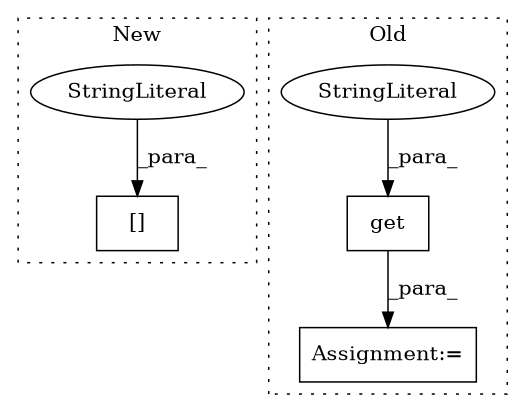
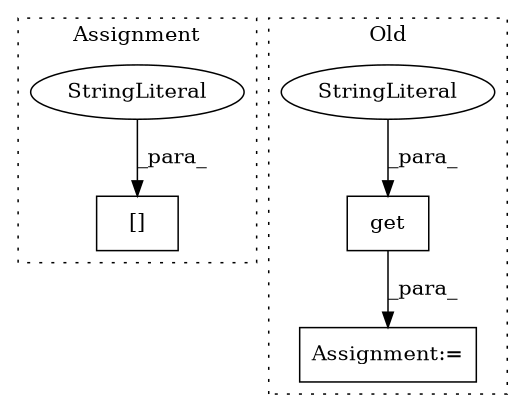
(137, 35) -> (137, 35)
